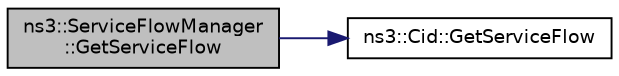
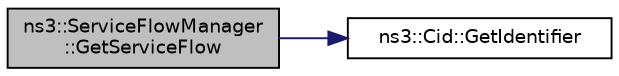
(480, 38) -> (480, 38)
